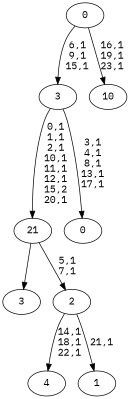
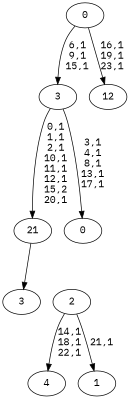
(108, 97) -> (108, 97)
(51, 263) -> none
